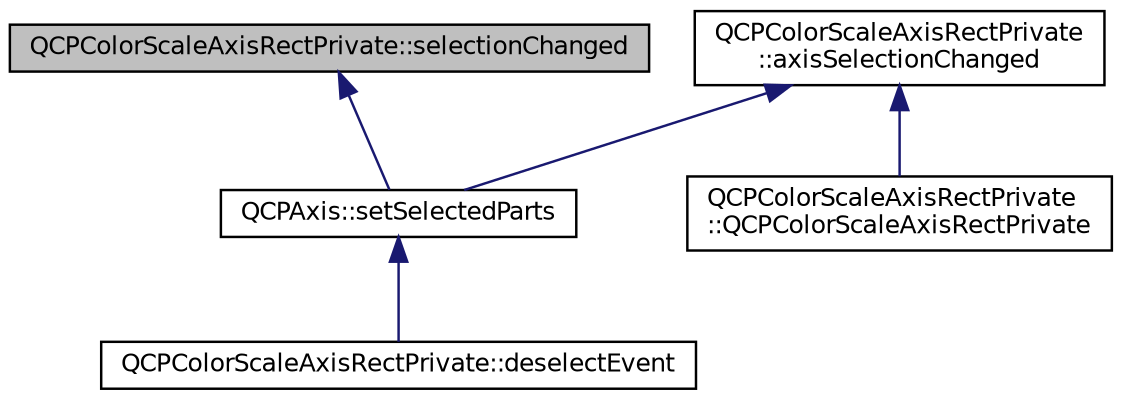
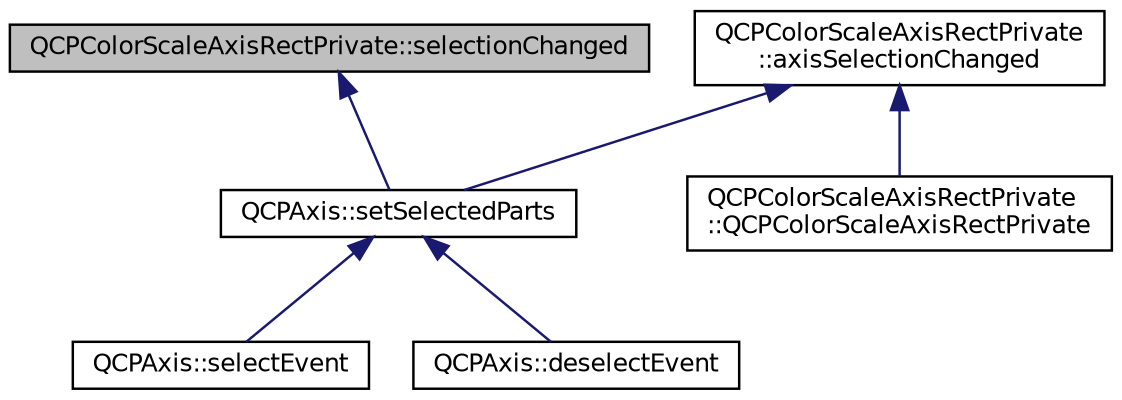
none -> (221, 365)
(399, 365) -> (576, 365)
